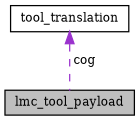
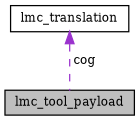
(70, 19) -> (70, 19)
